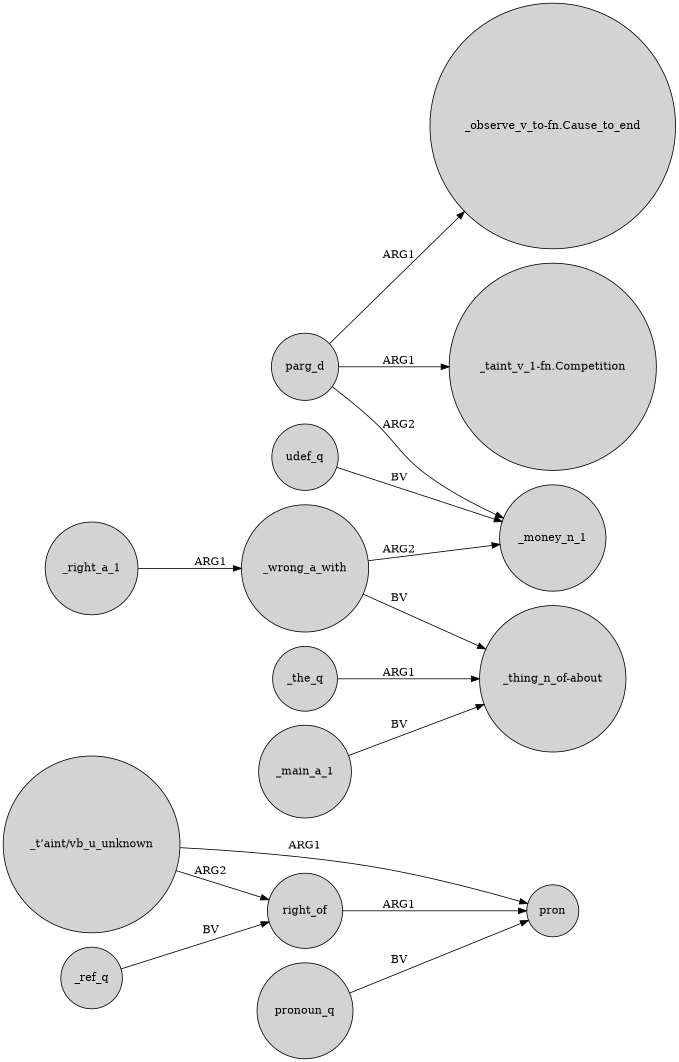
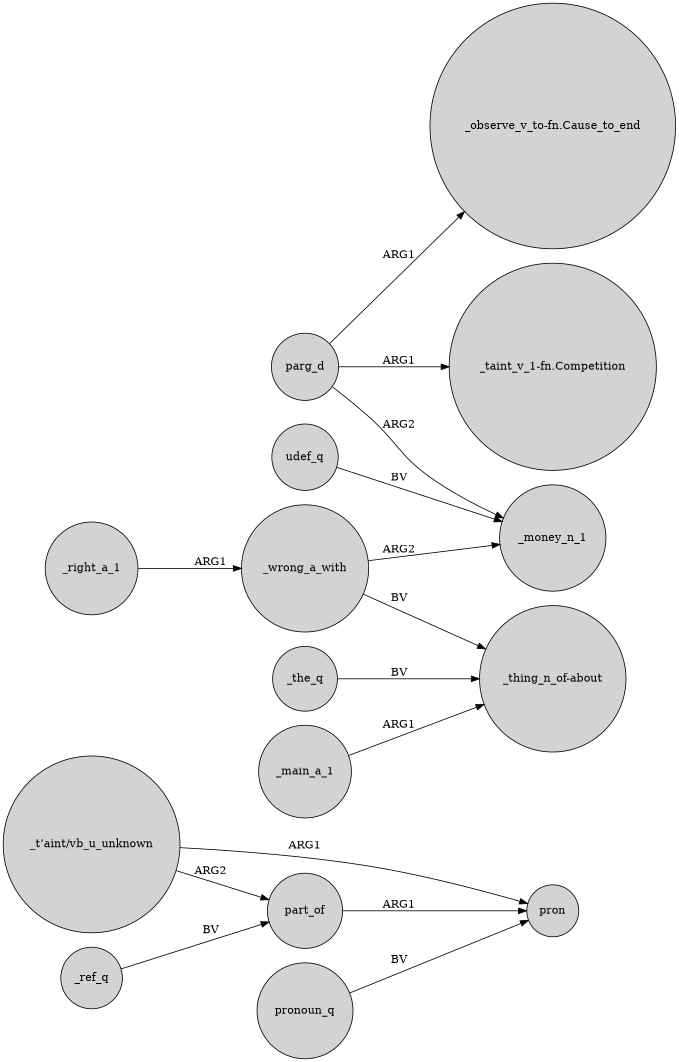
(399, 673) -> (399, 673)
(399, 725) -> (399, 725)
(305, 911) -> (305, 911)
